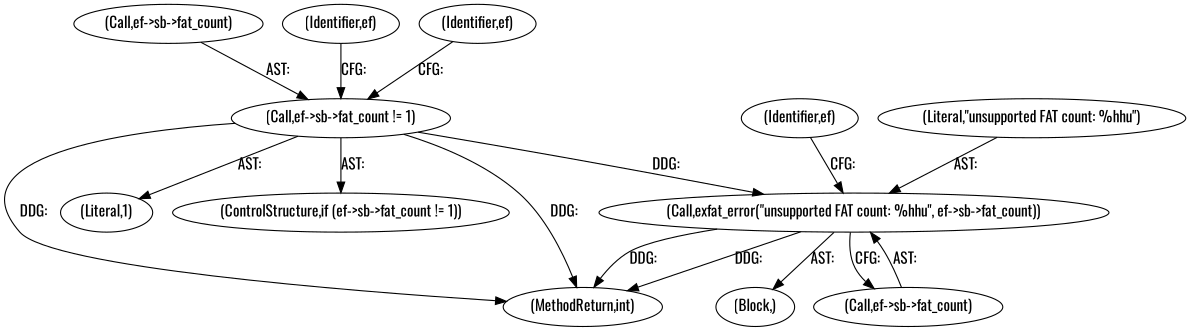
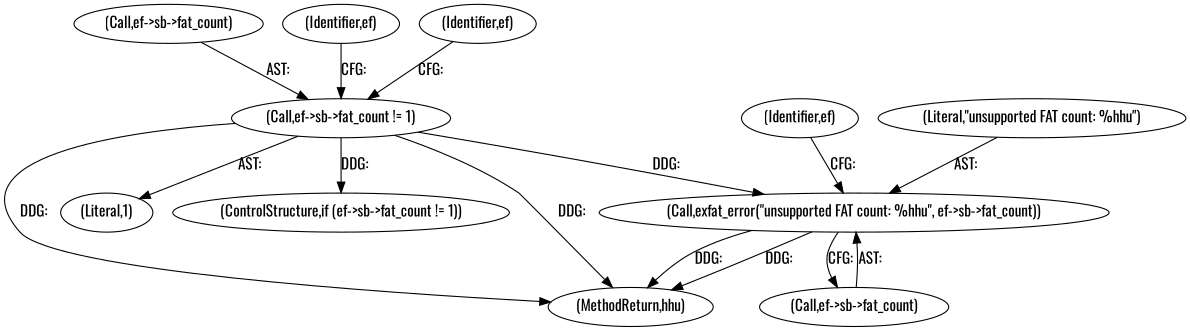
(354, 165) -> (357, 165)
(583, 307) -> (631, 307)
(755, 307) -> none
